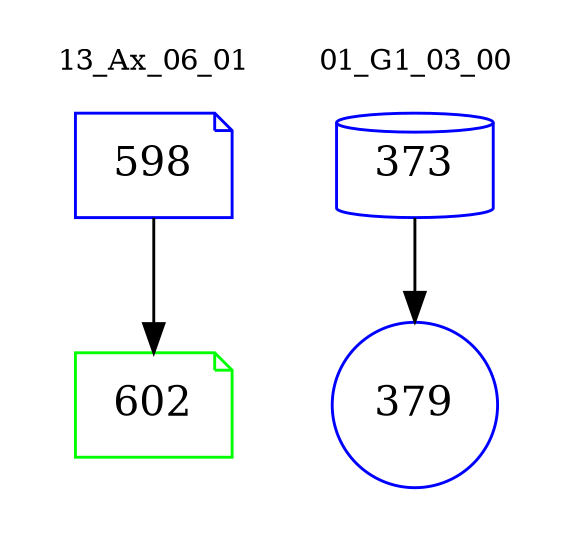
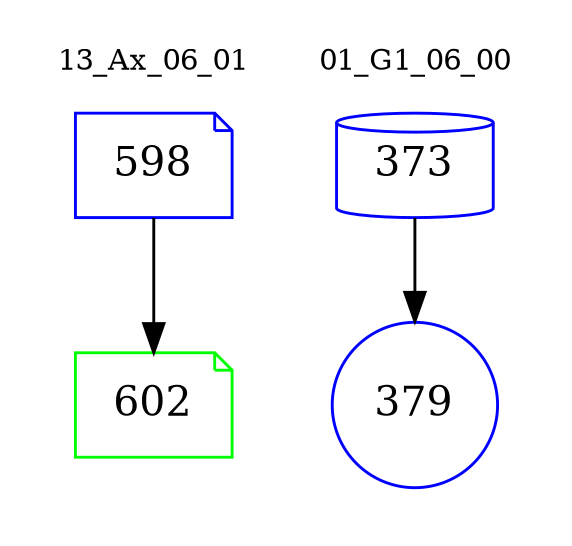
(416, 62) -> (416, 62)
